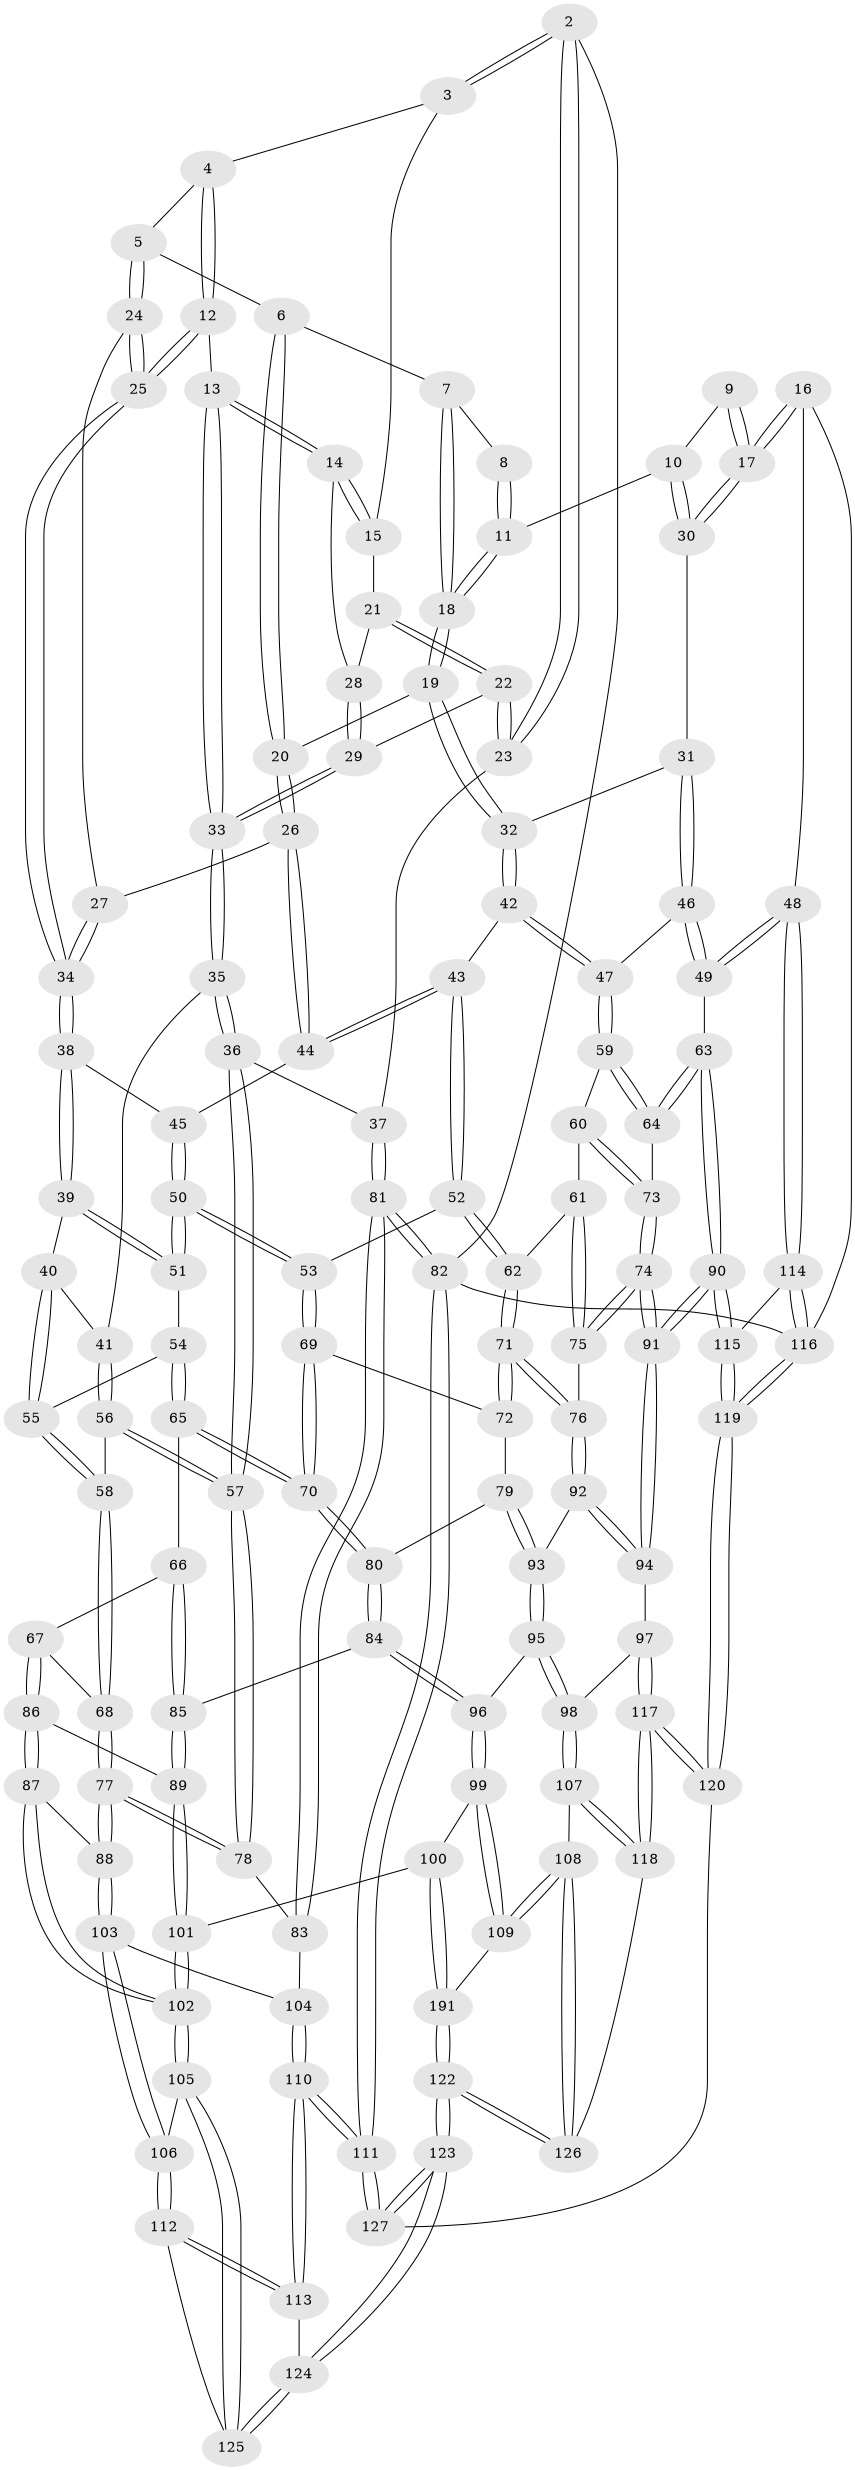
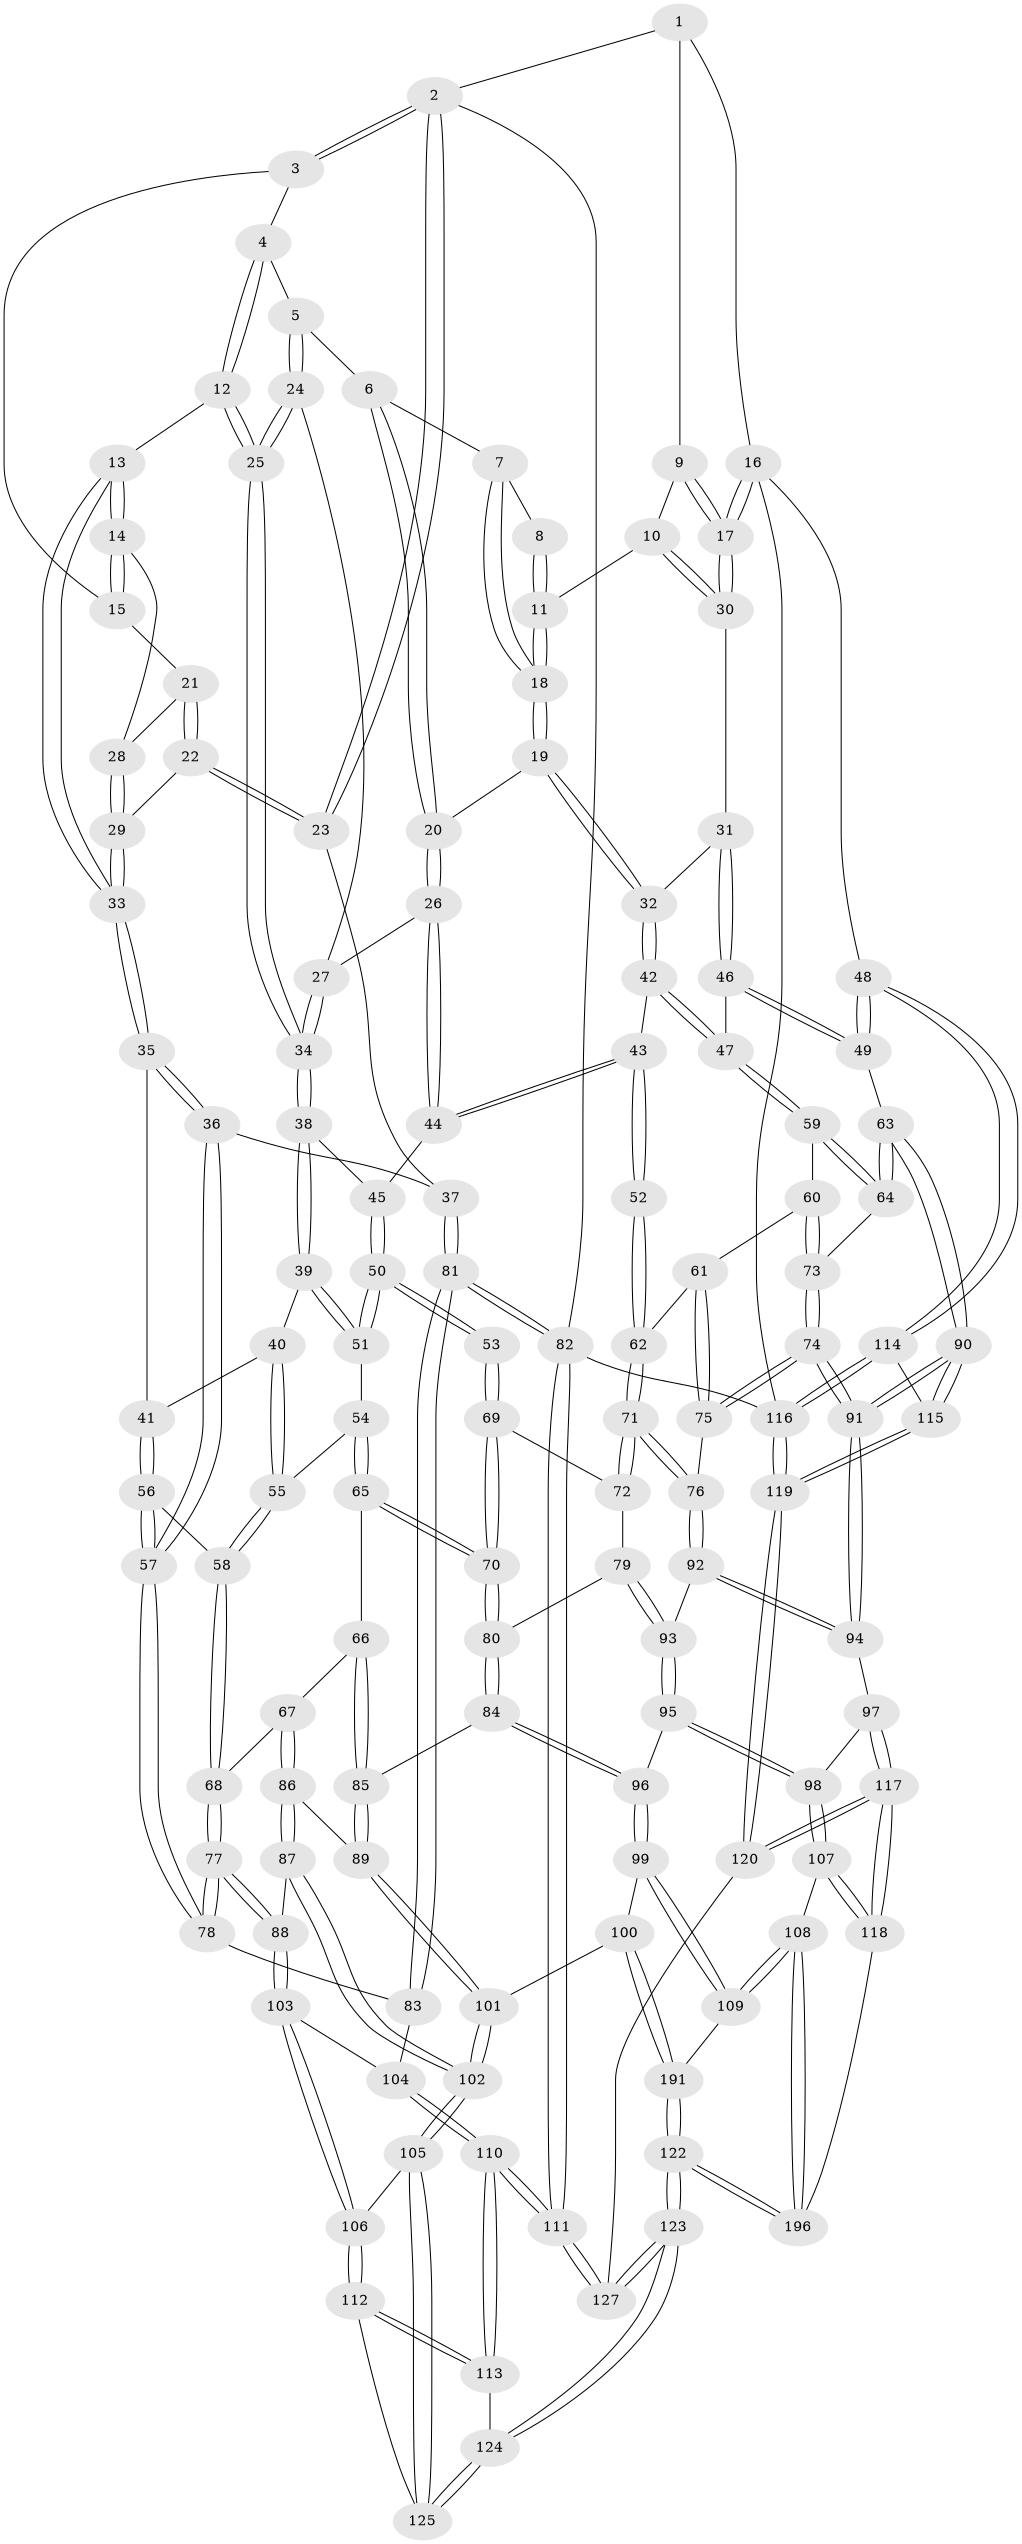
none -> (680, 22)
(378, 1238) -> none
(569, 2154) -> (798, 2227)
